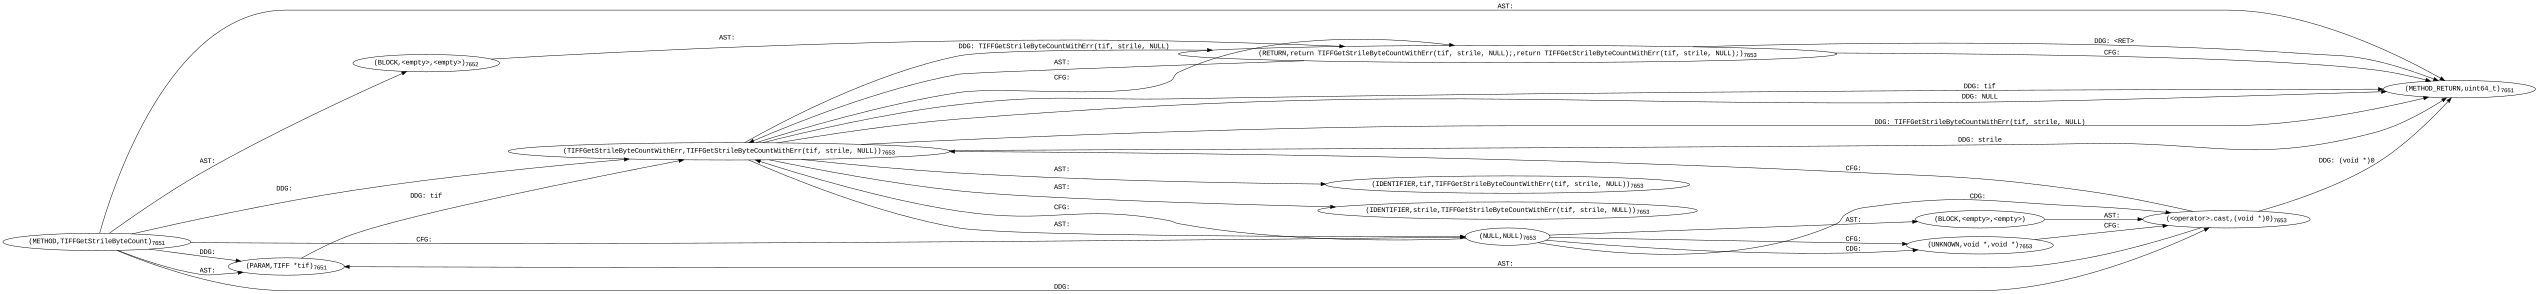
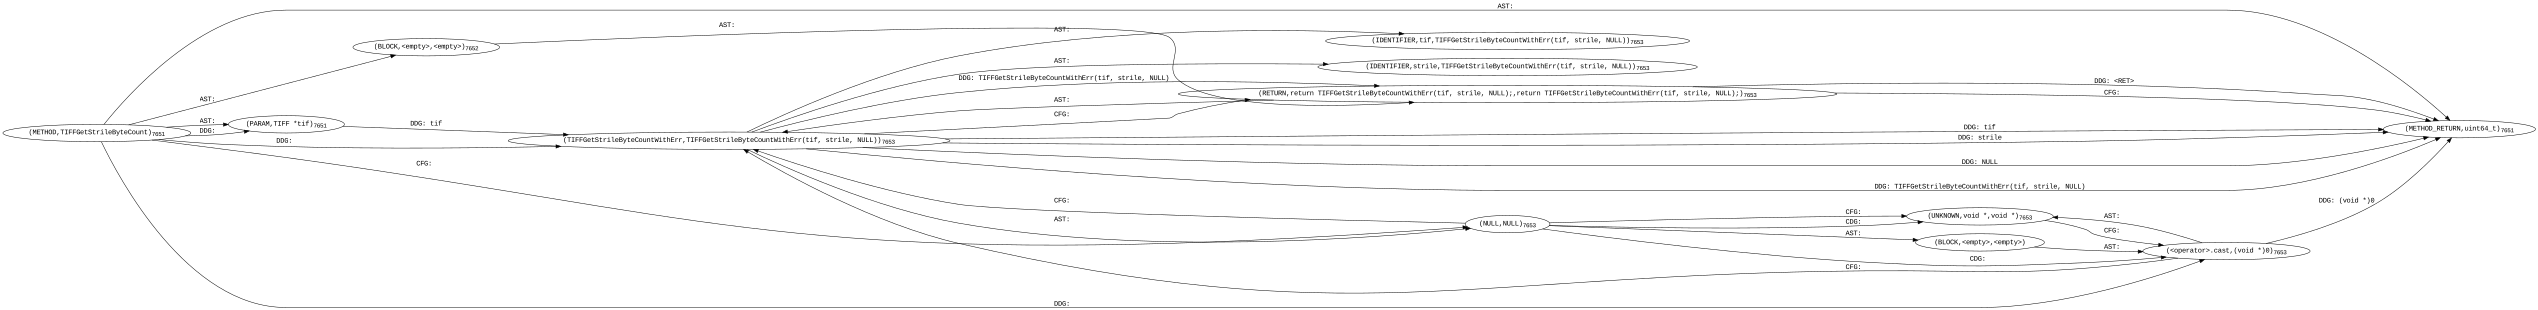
(1278, 267) -> (2131, 225)
